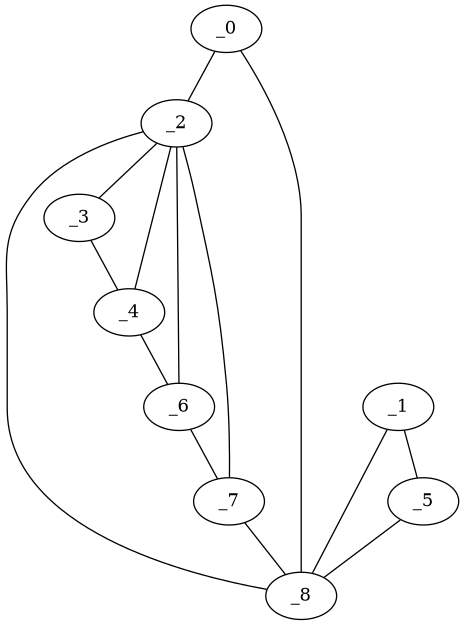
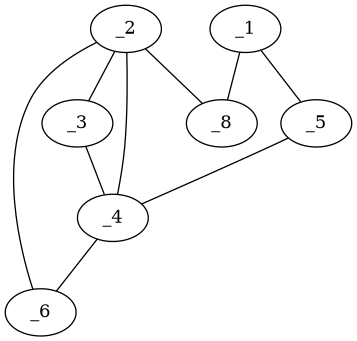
(226, 29) -> none
(229, 501) -> none
(362, 549) -> (215, 171)
